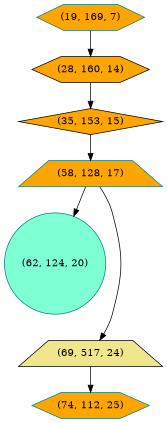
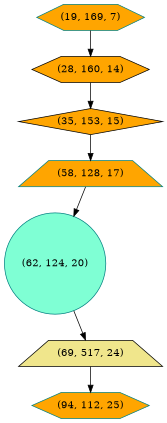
(121, 260) -> (78, 322)
(91, 406) -> (91, 406)
